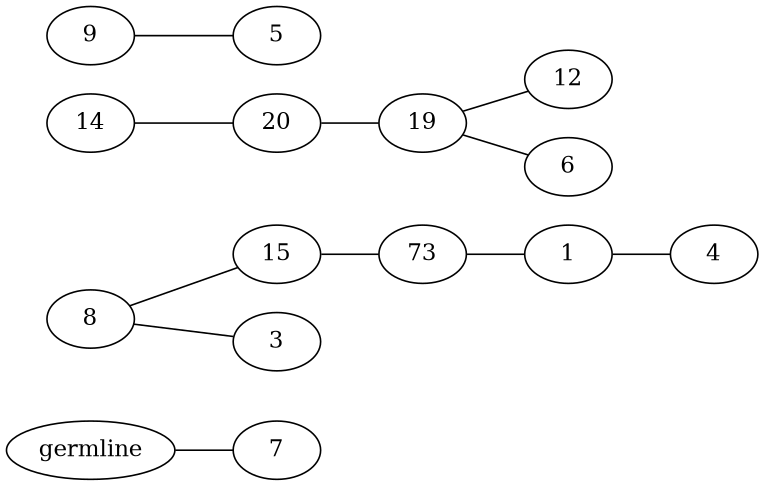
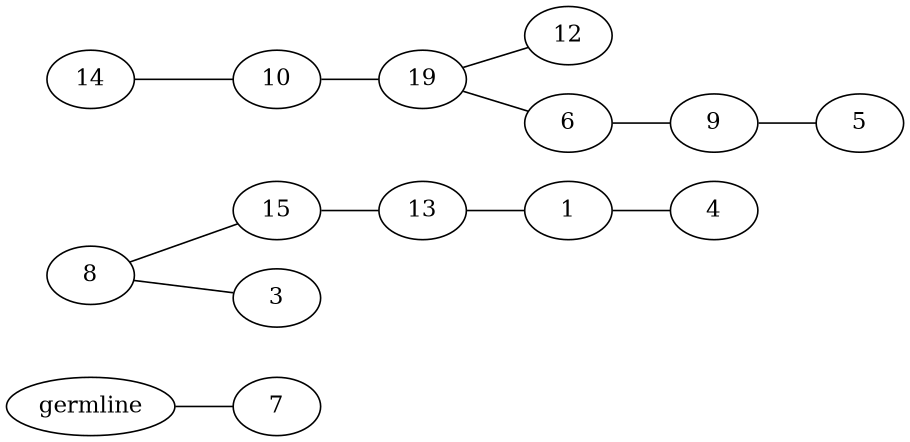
(277, 123) -> (277, 79)
none -> (642, 123)
(423, 254) -> (423, 211)
